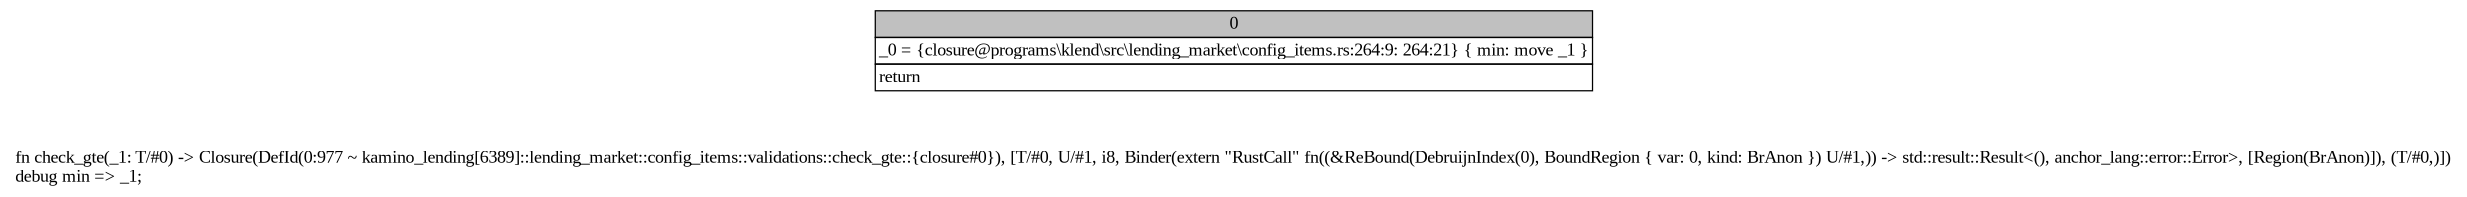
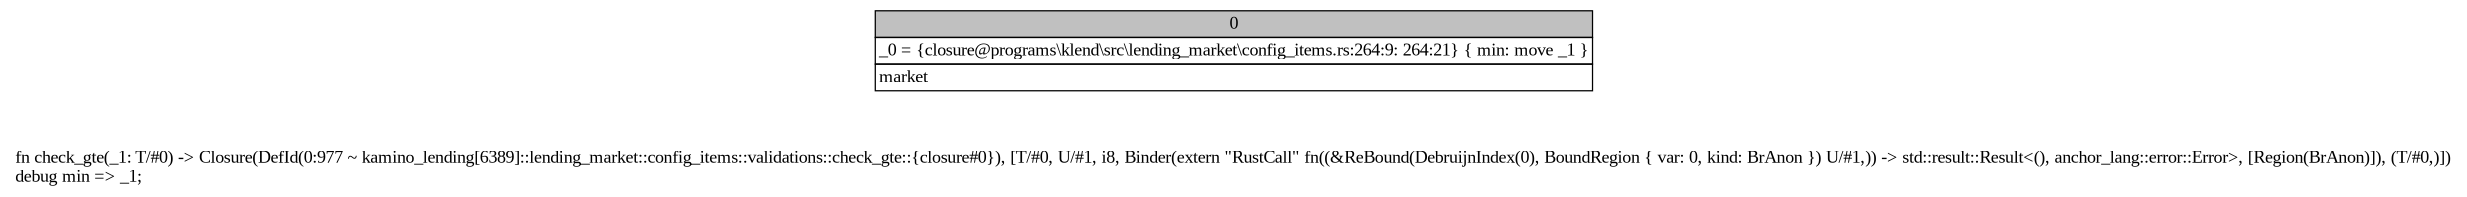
(900, 77) -> (904, 77)
